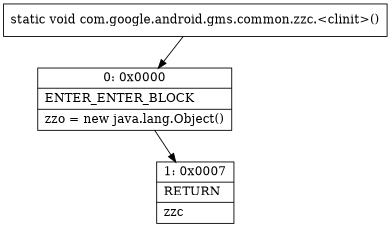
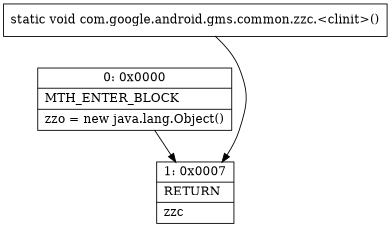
(174, 49) -> (246, 93)
(120, 98) -> (112, 98)
